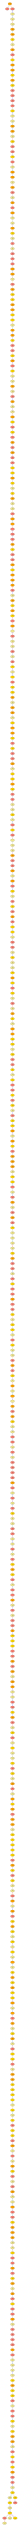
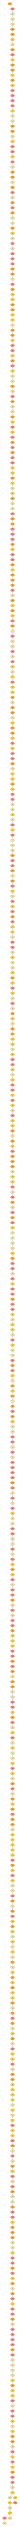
(7, 9) -> none
(13, 1391) -> (13, 1391)
(15, 2518) -> none
